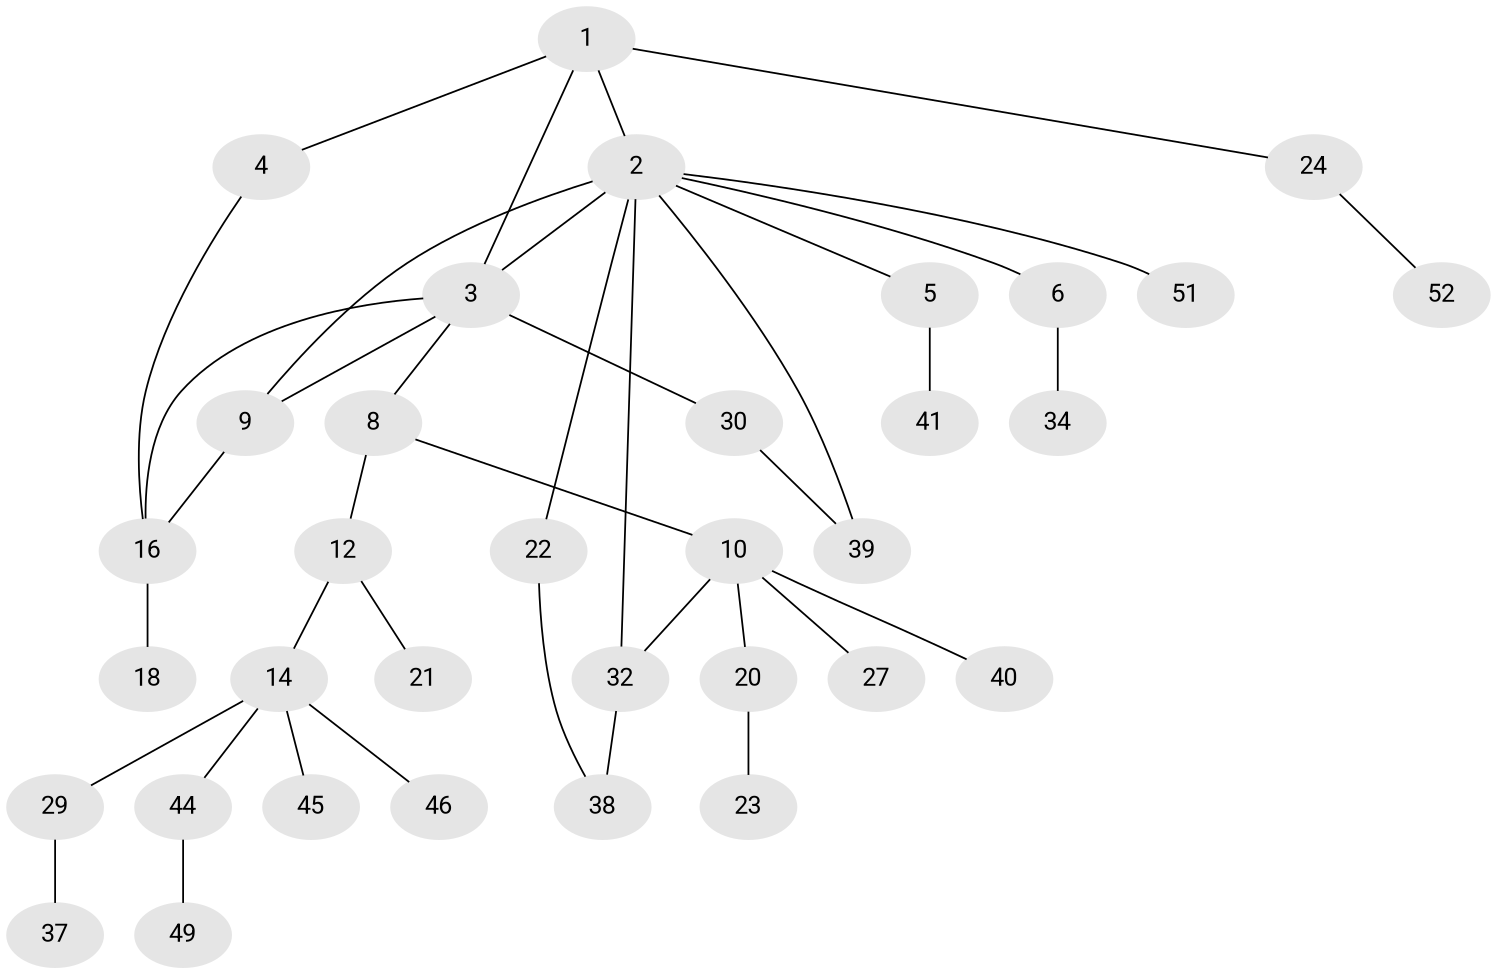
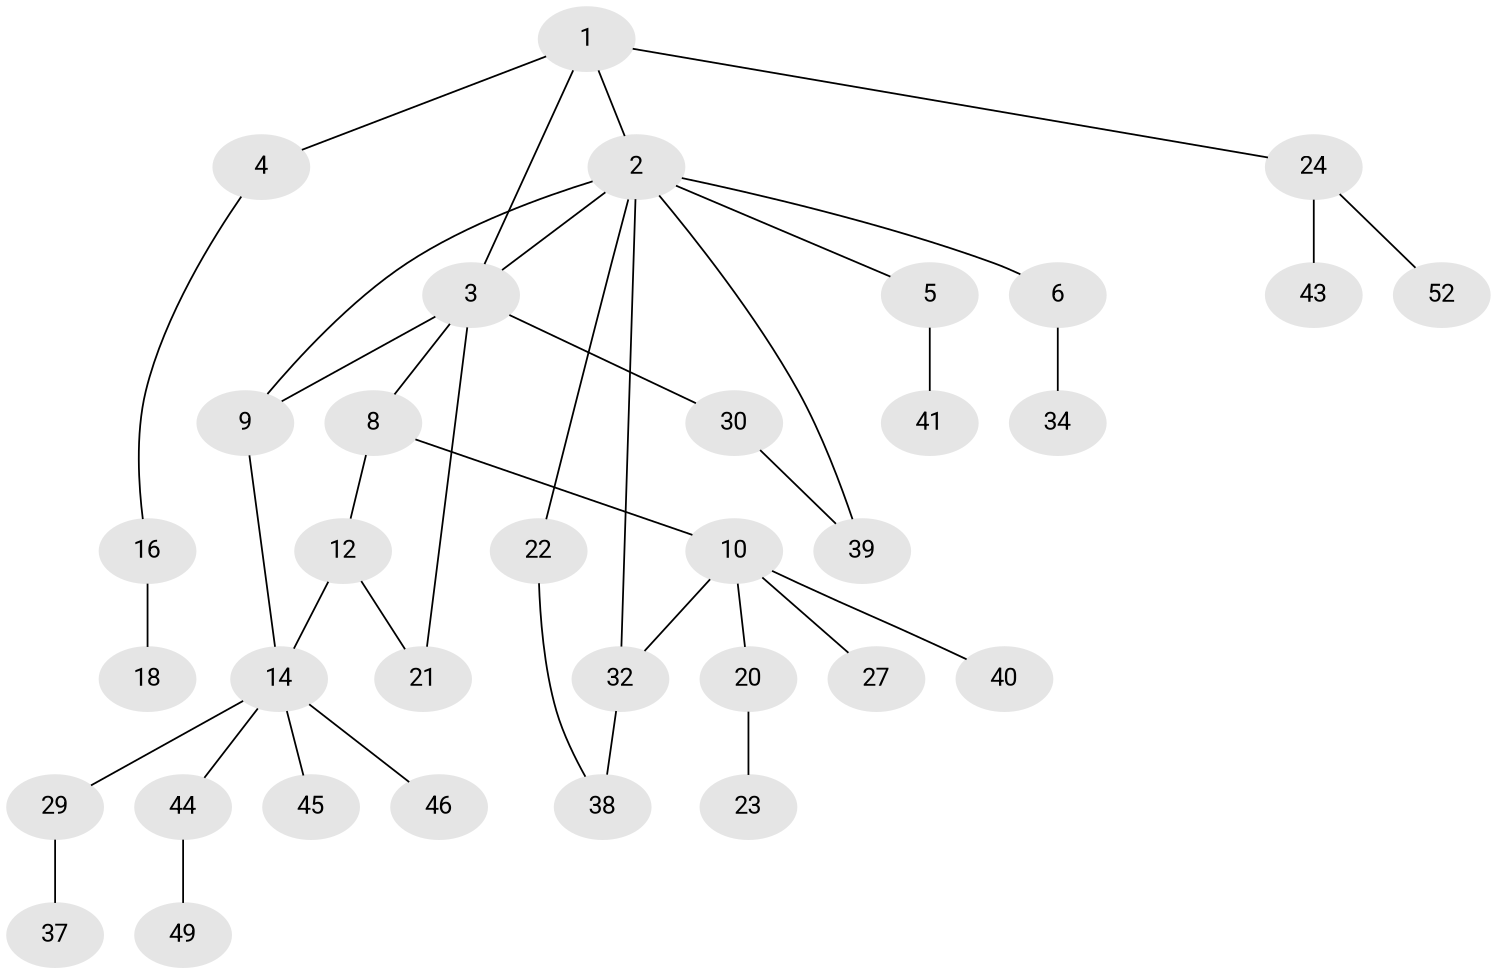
(1186, 295) -> none
none -> (1314, 295)
(232, 351) -> (447, 487)
(196, 487) -> (262, 551)
